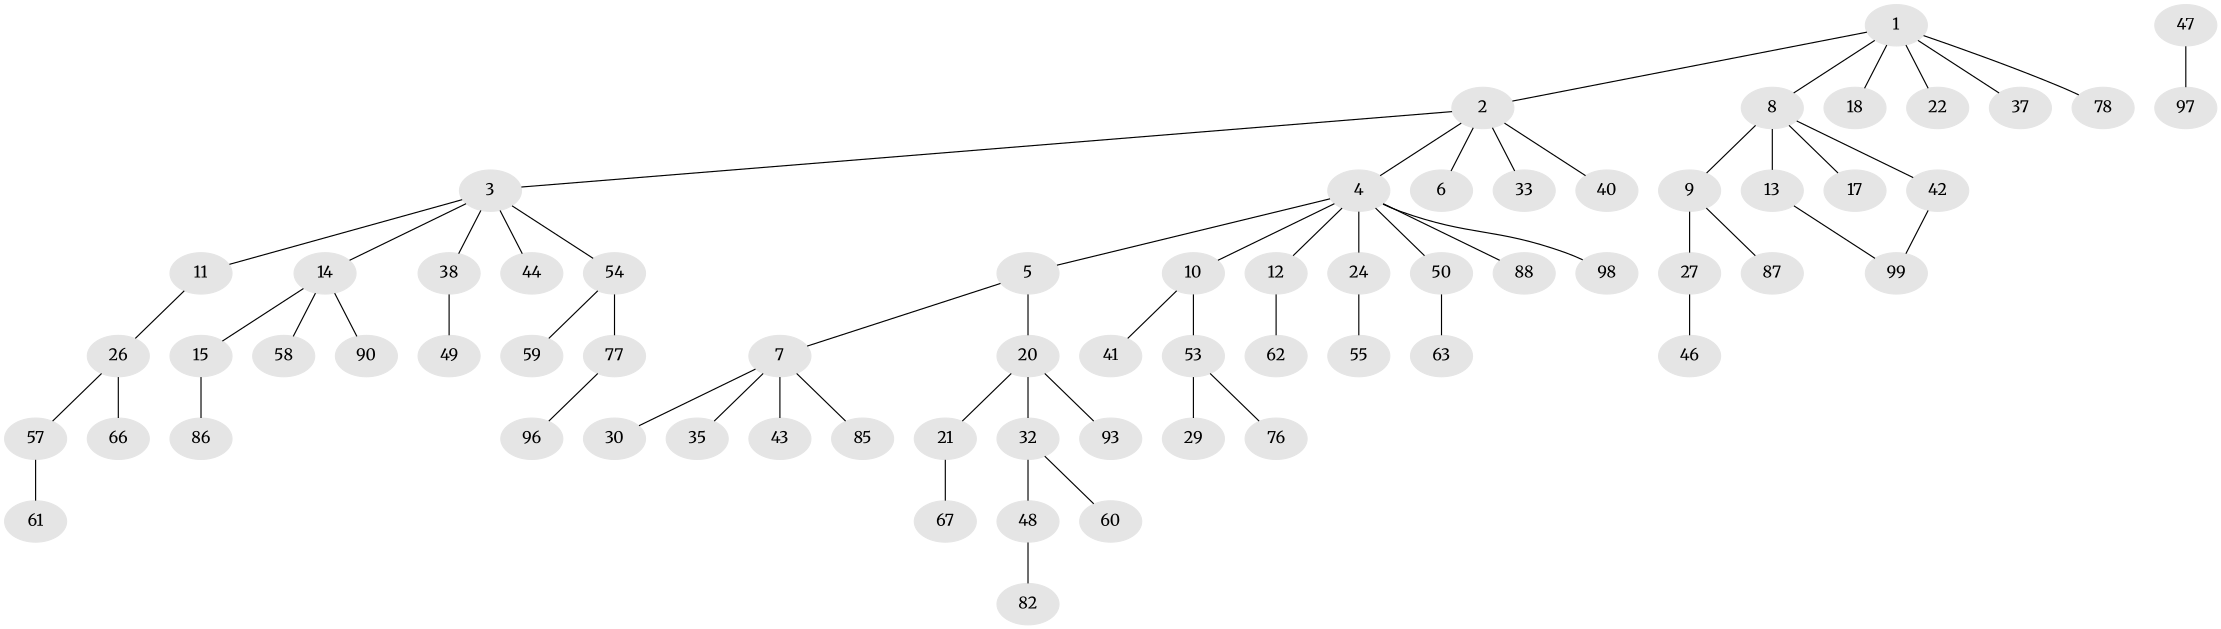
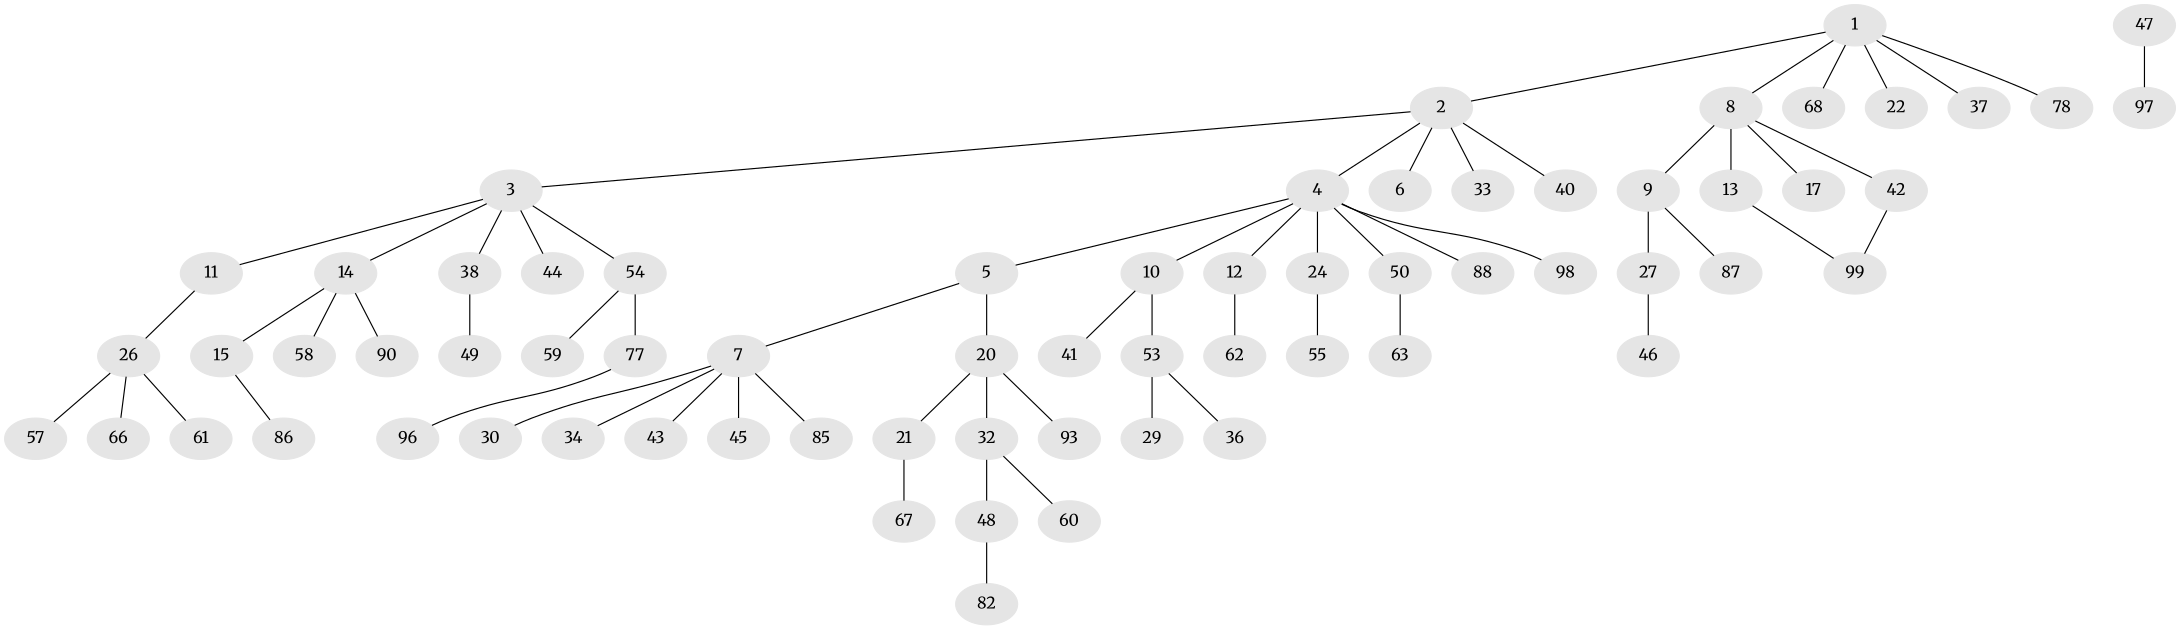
(1855, 108) -> (1814, 108)
(697, 439) -> (573, 439)
none -> (739, 439)
(1276, 439) -> (1235, 439)
(36, 480) -> (165, 397)
